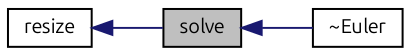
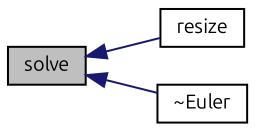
(138, 28) -> (133, 45)
